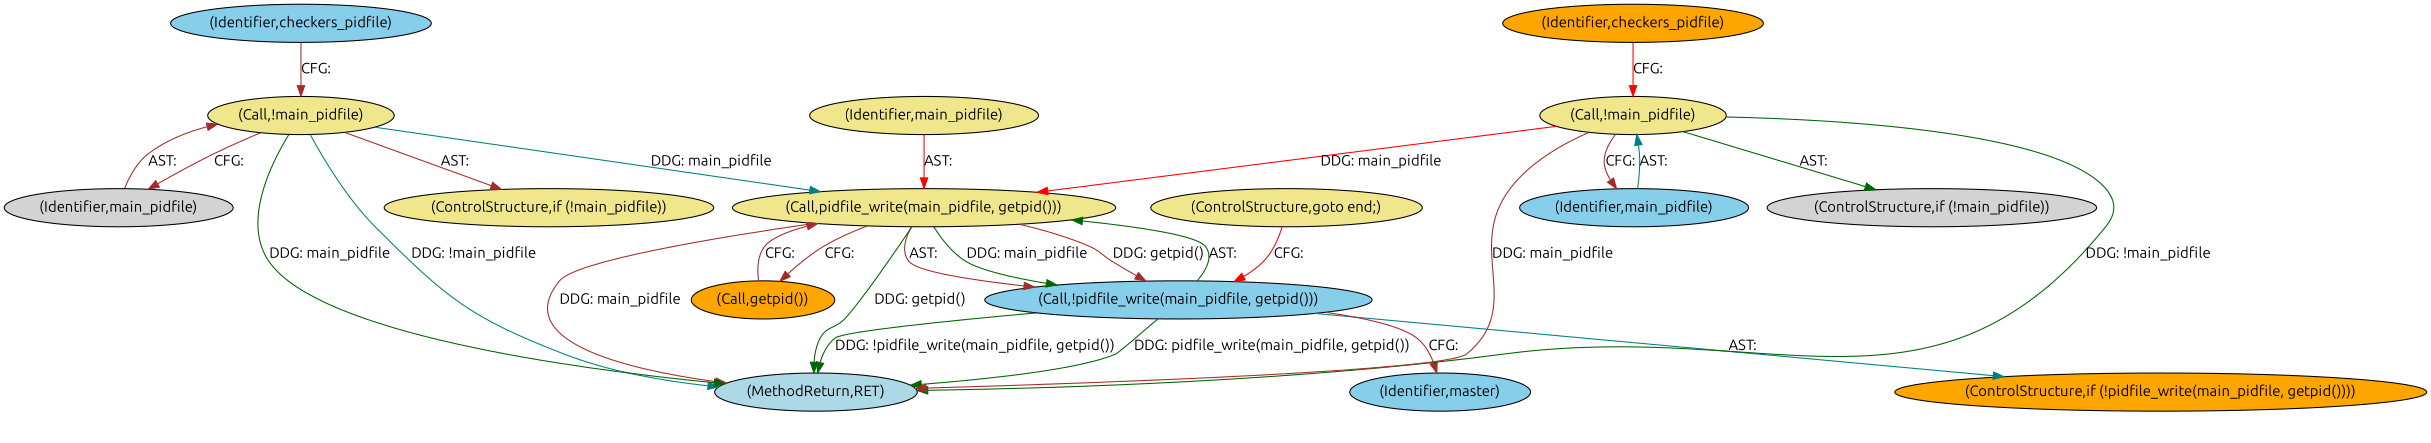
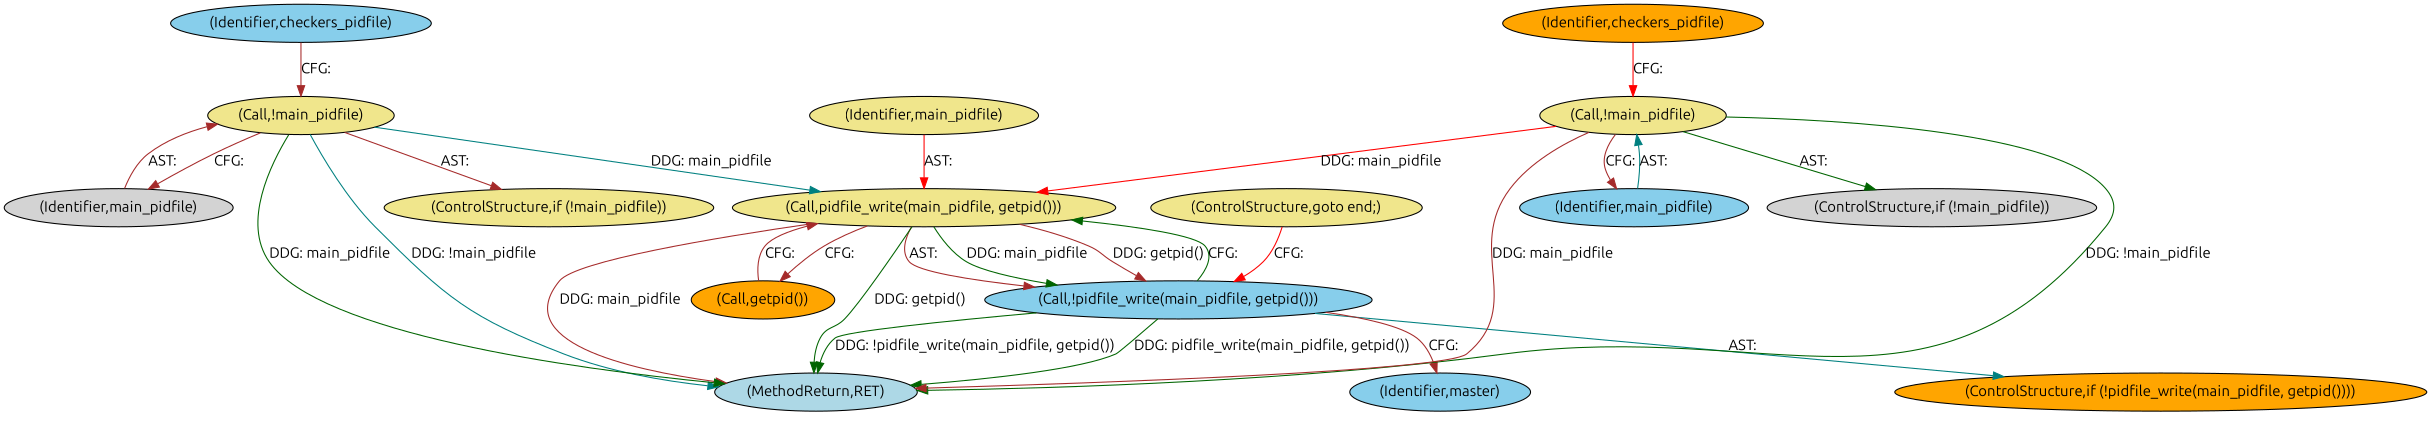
(1225, 254) -> (1225, 254)
